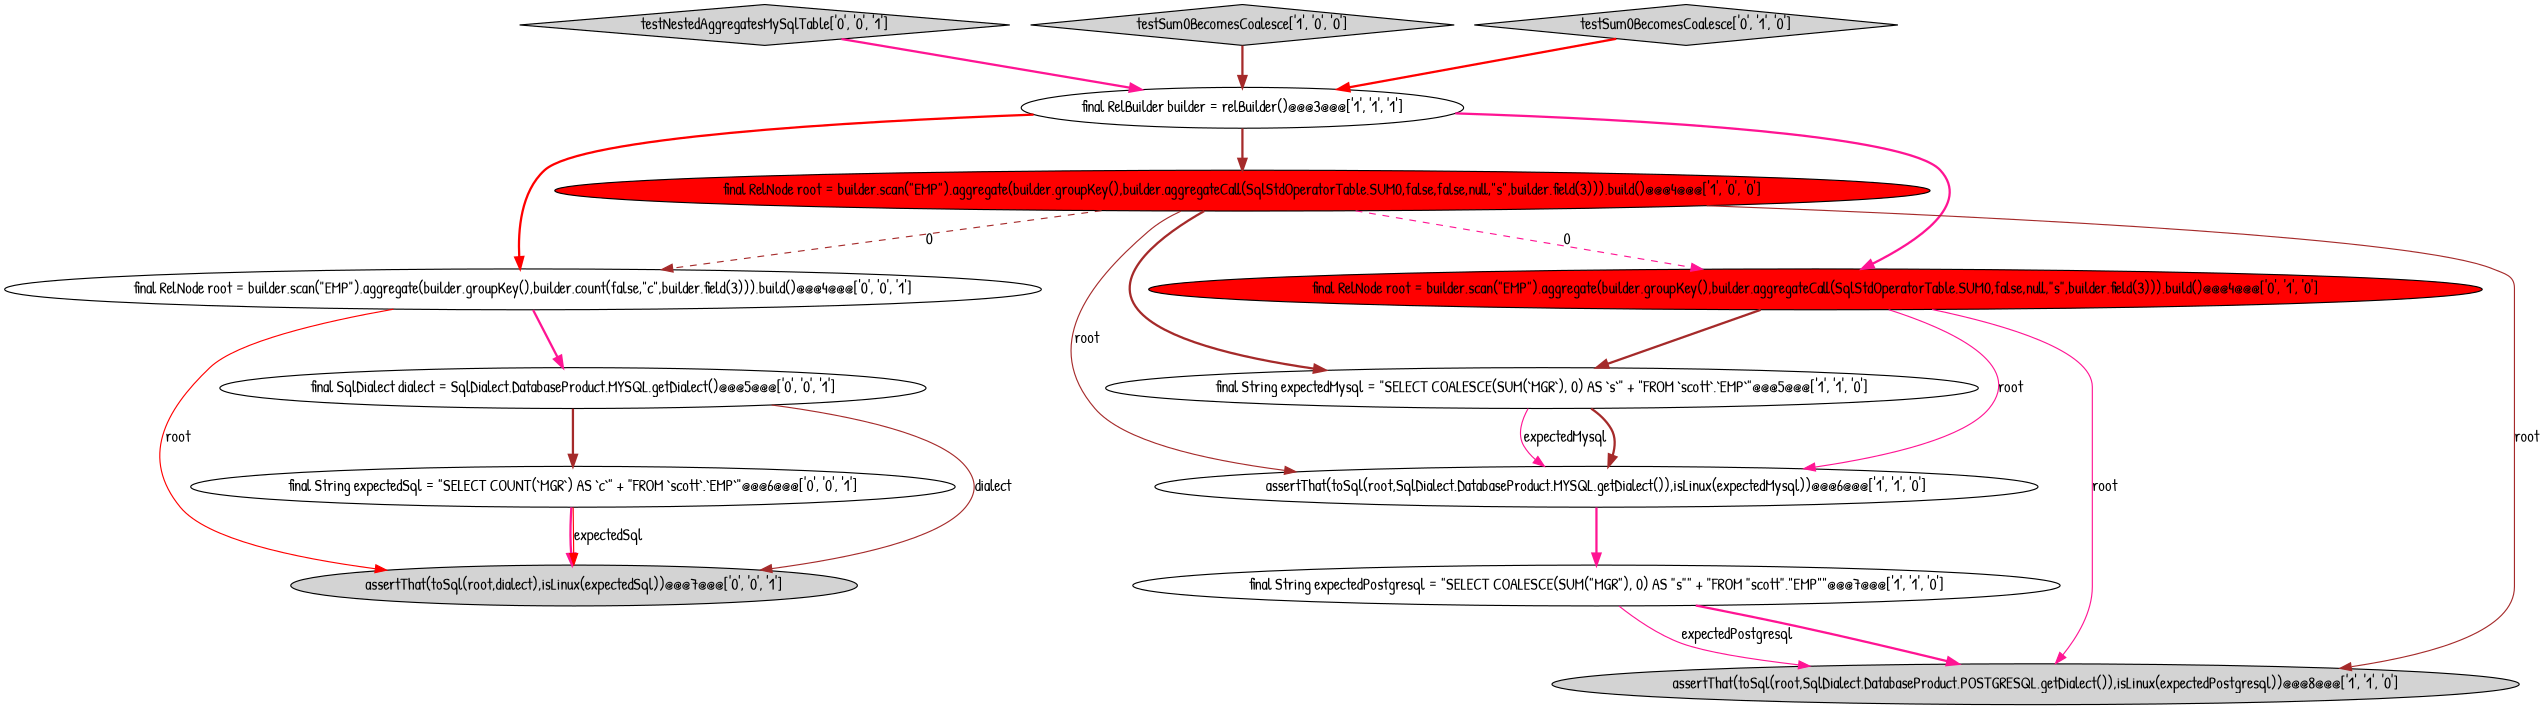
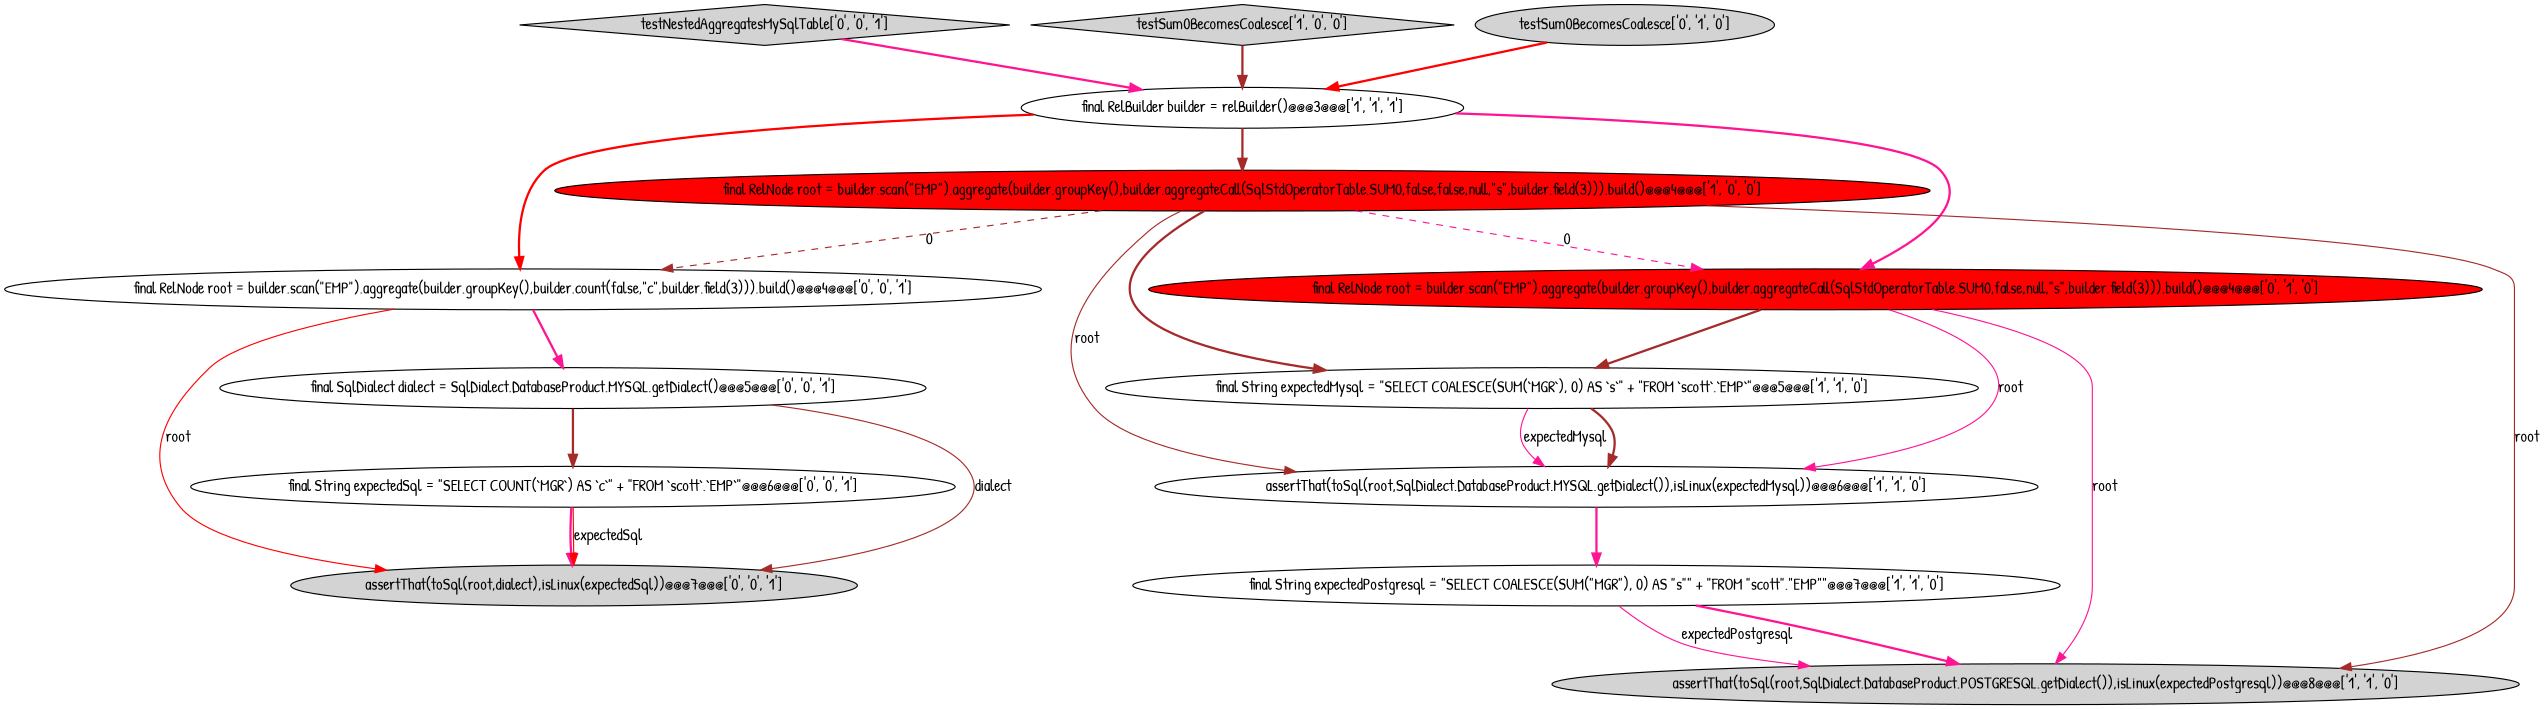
(1686, 25) -> (1625, 25)
